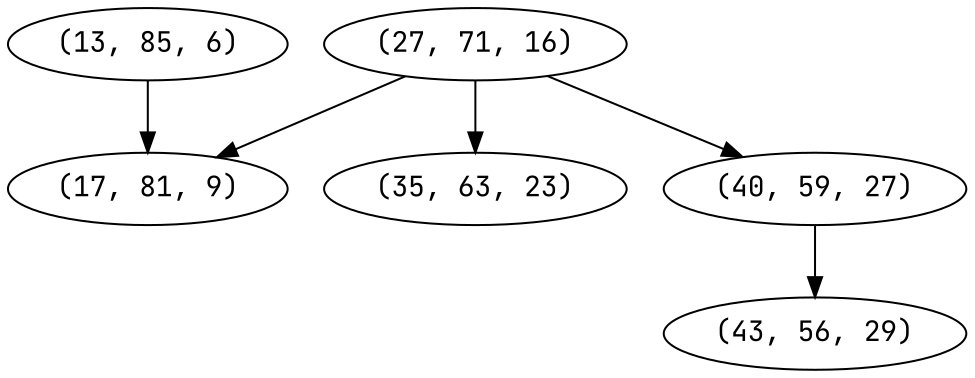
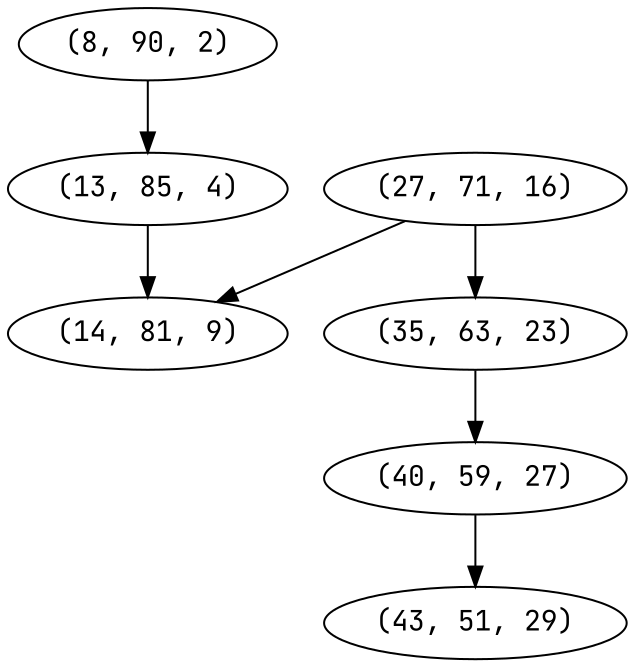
none -> (148, 44)
(148, 44) -> (148, 189)
(636, 113) -> (475, 396)
(148, 189) -> (148, 334)
(815, 334) -> (475, 623)
